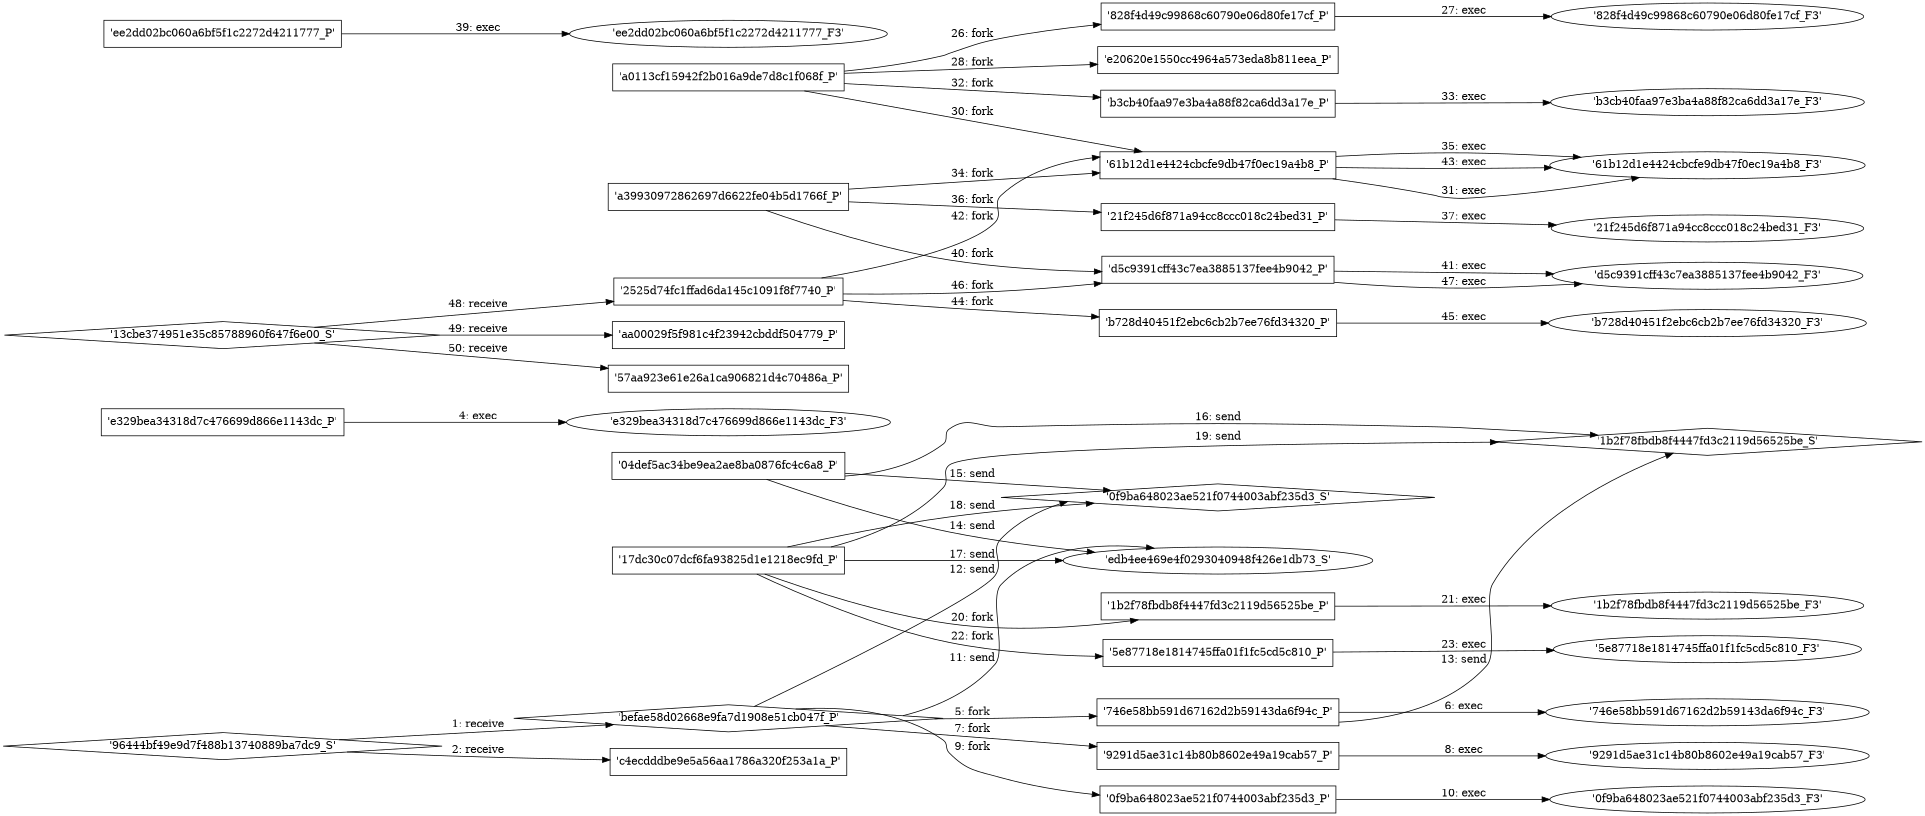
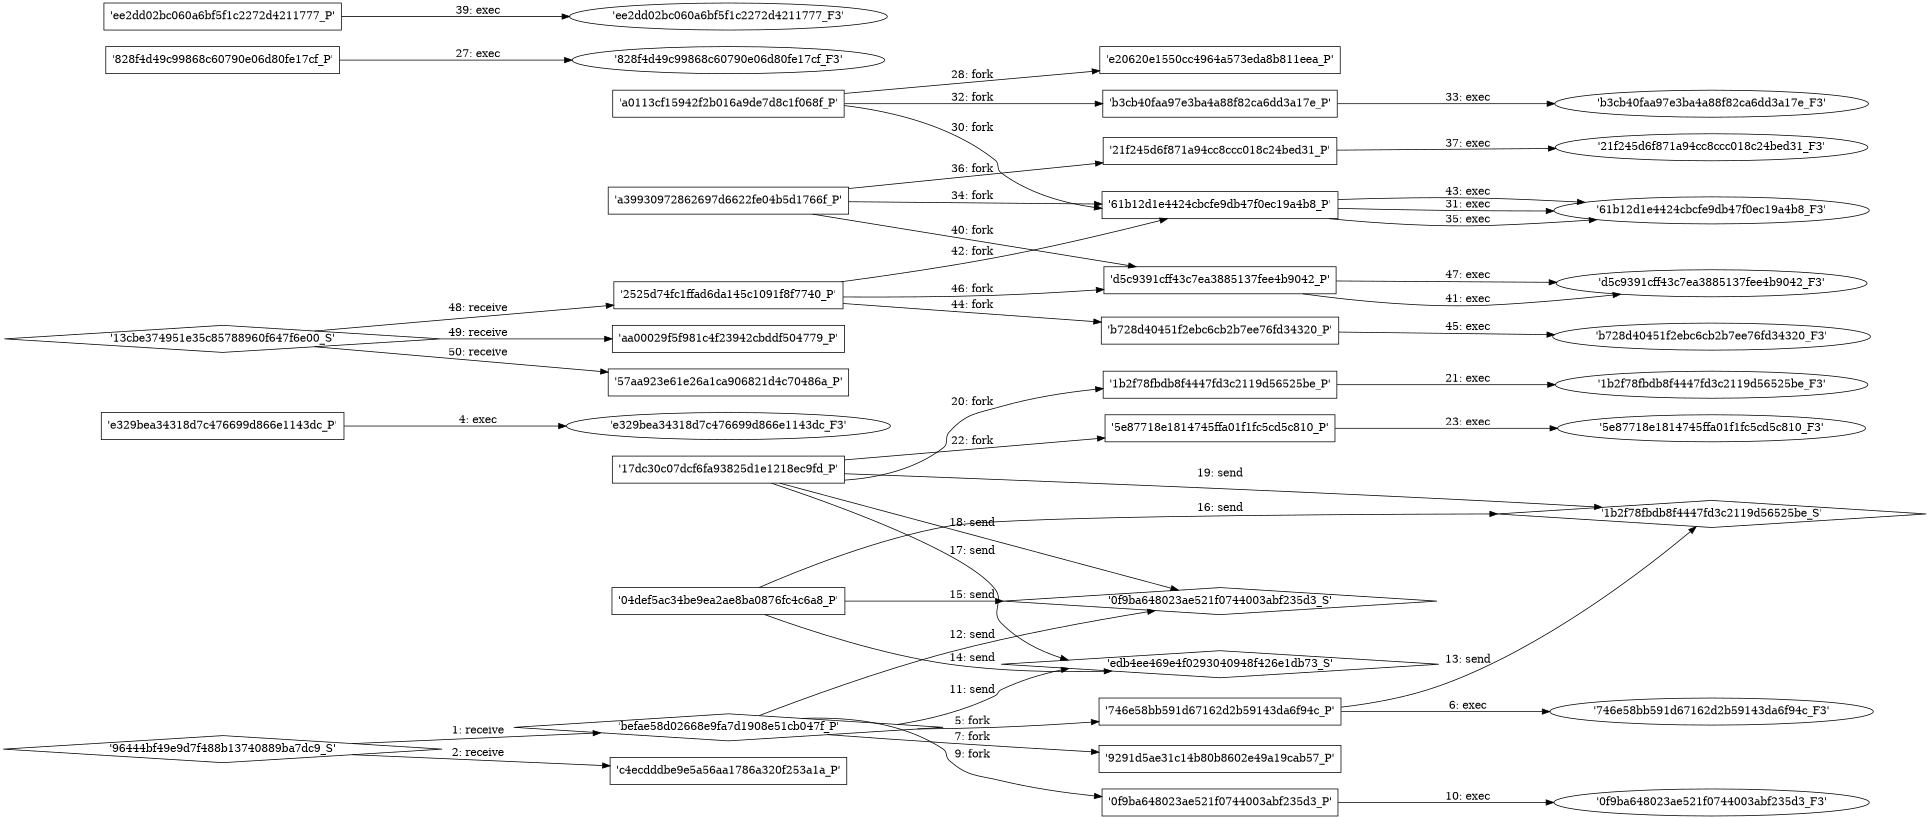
(968, 47) -> none
(1218, 561) -> (1220, 664)
(1707, 756) -> none
